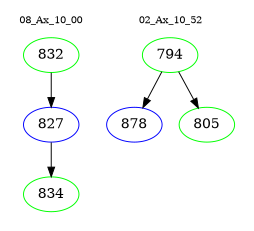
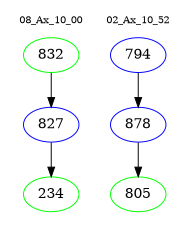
(170, 55) -> (138, 55)
(186, 86) -> (138, 155)
(51, 194) -> (51, 194)
